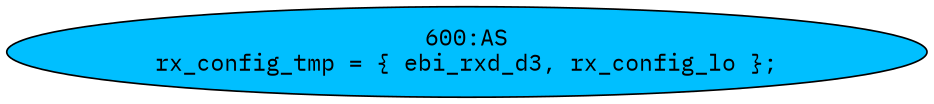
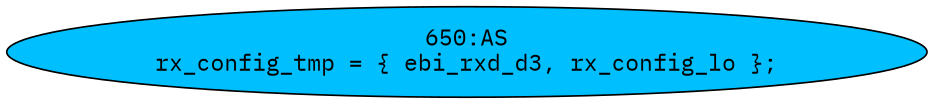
(467, 52) -> (467, 52)
